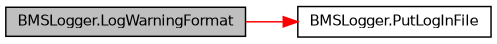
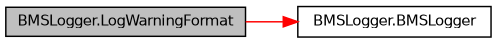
(394, 22) -> (394, 22)
